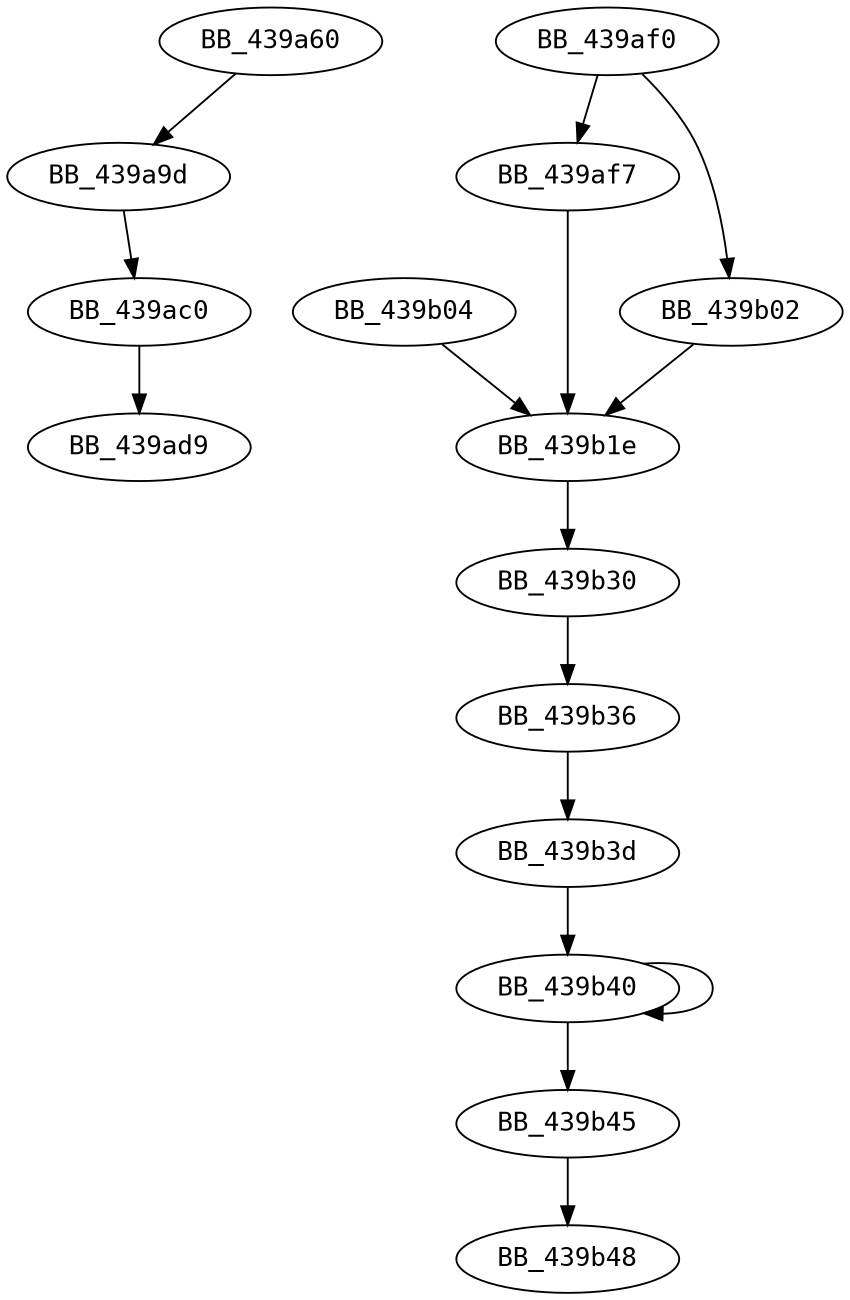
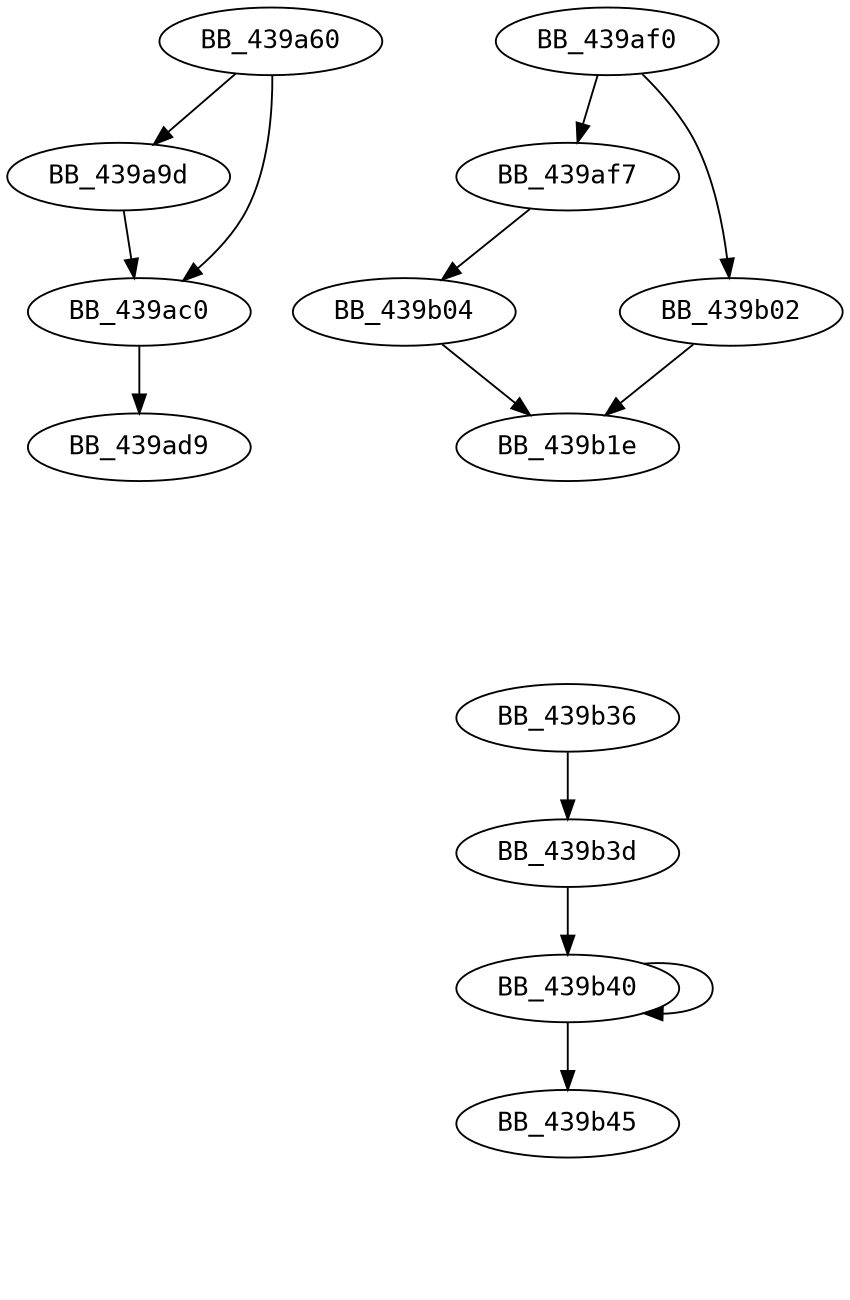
none -> (258, 181)
(568, 302) -> (493, 238)
(568, 583) -> none
(568, 1259) -> none
